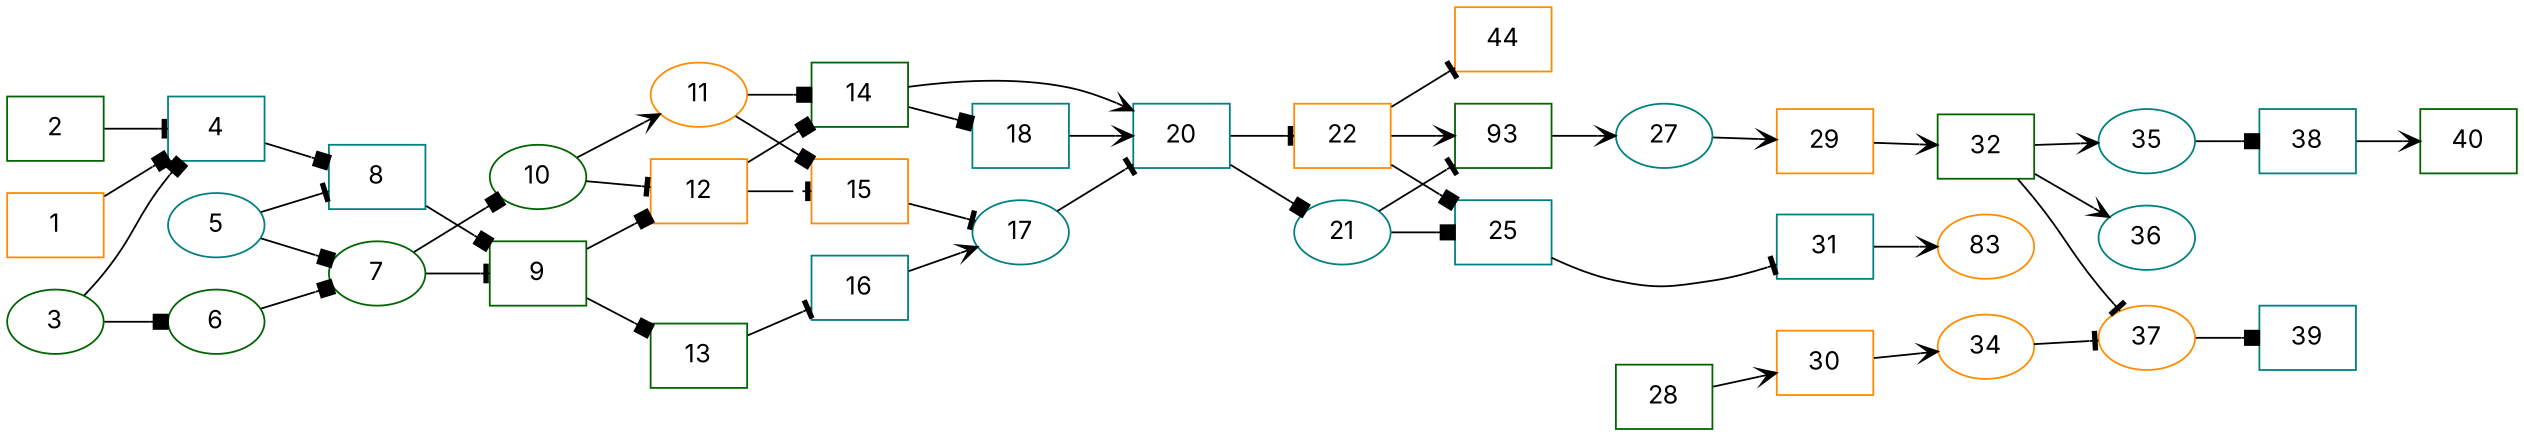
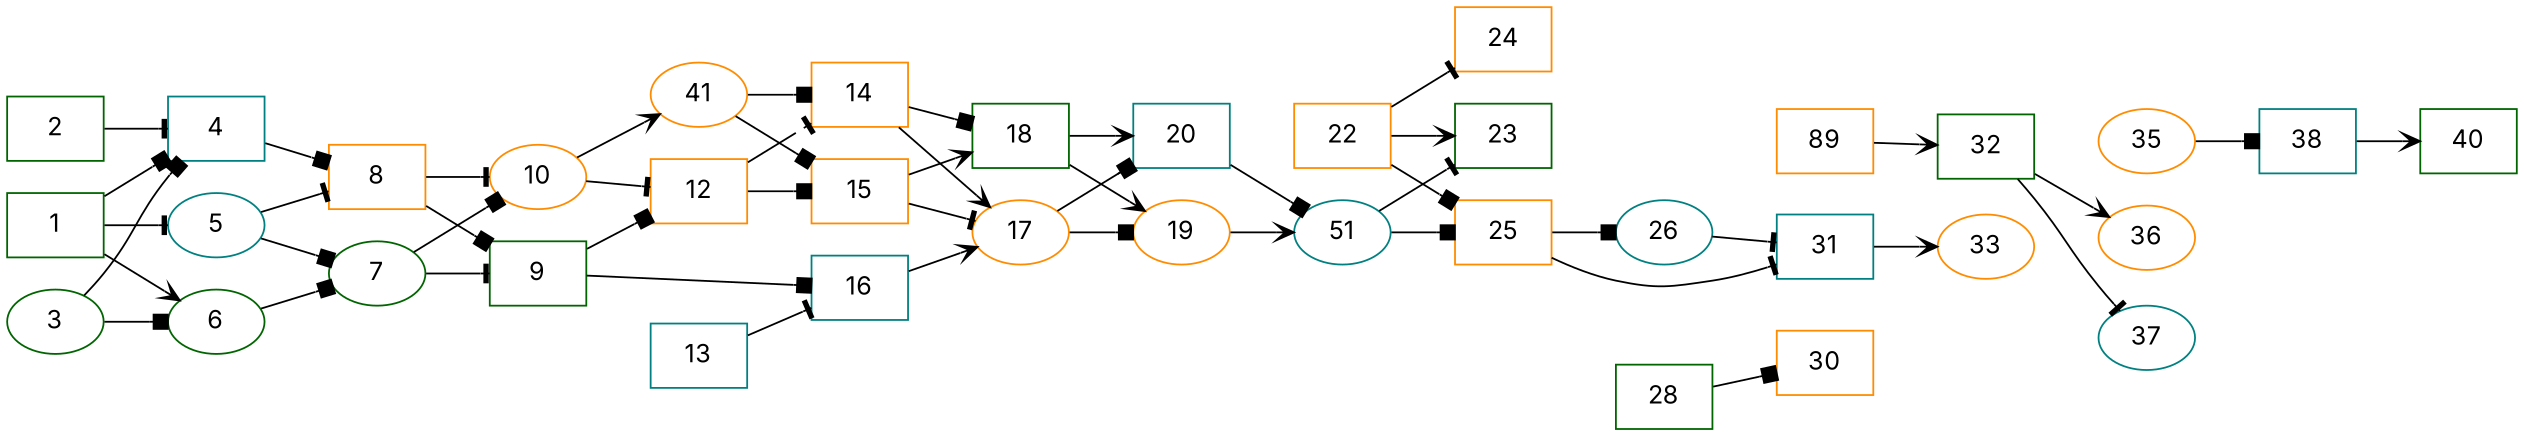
(1503, 39) -> (1503, 39)
(1014, 81) -> (930, 155)
(699, 95) -> (699, 95)
(860, 95) -> (860, 95)
(1021, 136) -> (1021, 136)
(1258, 136) -> none
(1503, 136) -> (1503, 136)
(1664, 136) -> none
(1825, 141) -> (1825, 141)
(2147, 141) -> (2147, 141)
(2058, 144) -> none
(768, 150) -> (768, 150)
none -> (928, 168)
(377, 177) -> (377, 177)
none -> (453, 177)
(538, 177) -> (538, 177)
(1091, 190) -> (1089, 191)
(771, 191) -> (771, 191)
(55, 225) -> (55, 225)
none -> (123, 225)
(1021, 232) -> (1021, 232)
none -> (1182, 232)
(1342, 232) -> (1342, 232)
(1503, 232) -> (1503, 232)
none -> (1664, 232)
(2147, 238) -> (2147, 238)
(1986, 247) -> (1986, 247)
none -> (134, 273)
(611, 311) -> (690, 280)
(2147, 338) -> (2147, 338)
(2308, 338) -> none
(1986, 347) -> none
(699, 356) -> (699, 356)
(1736, 382) -> (1736, 382)
